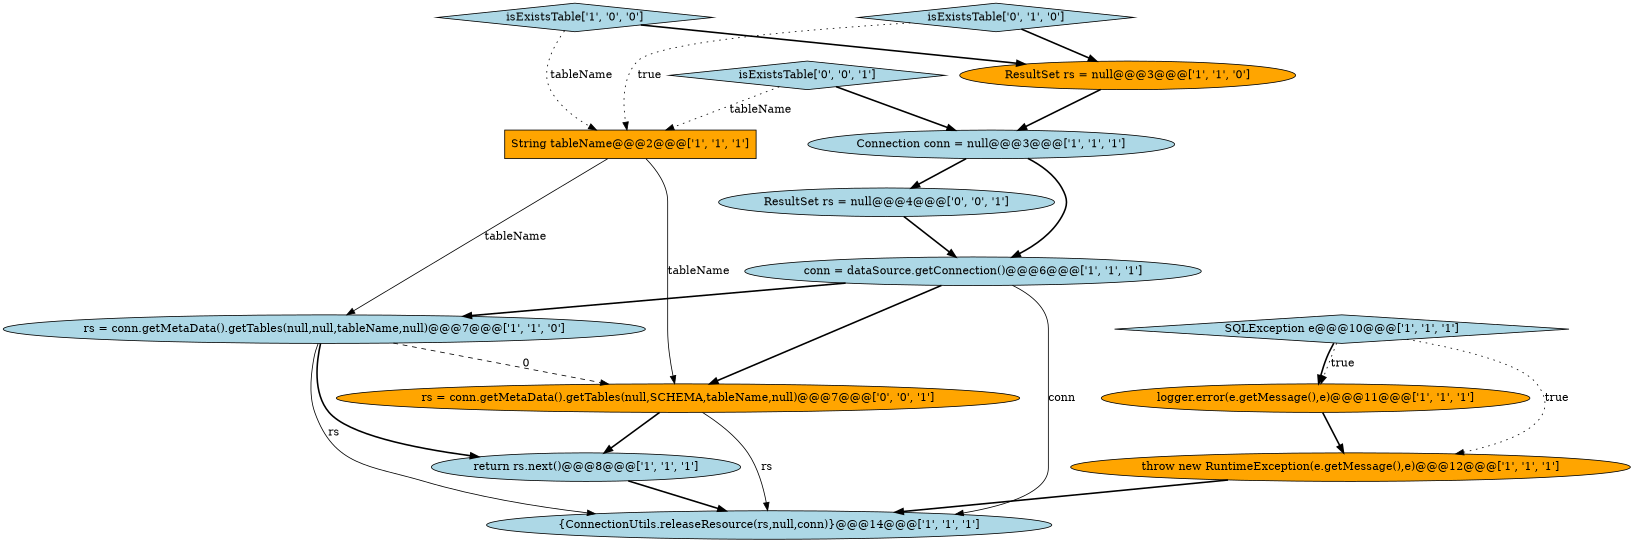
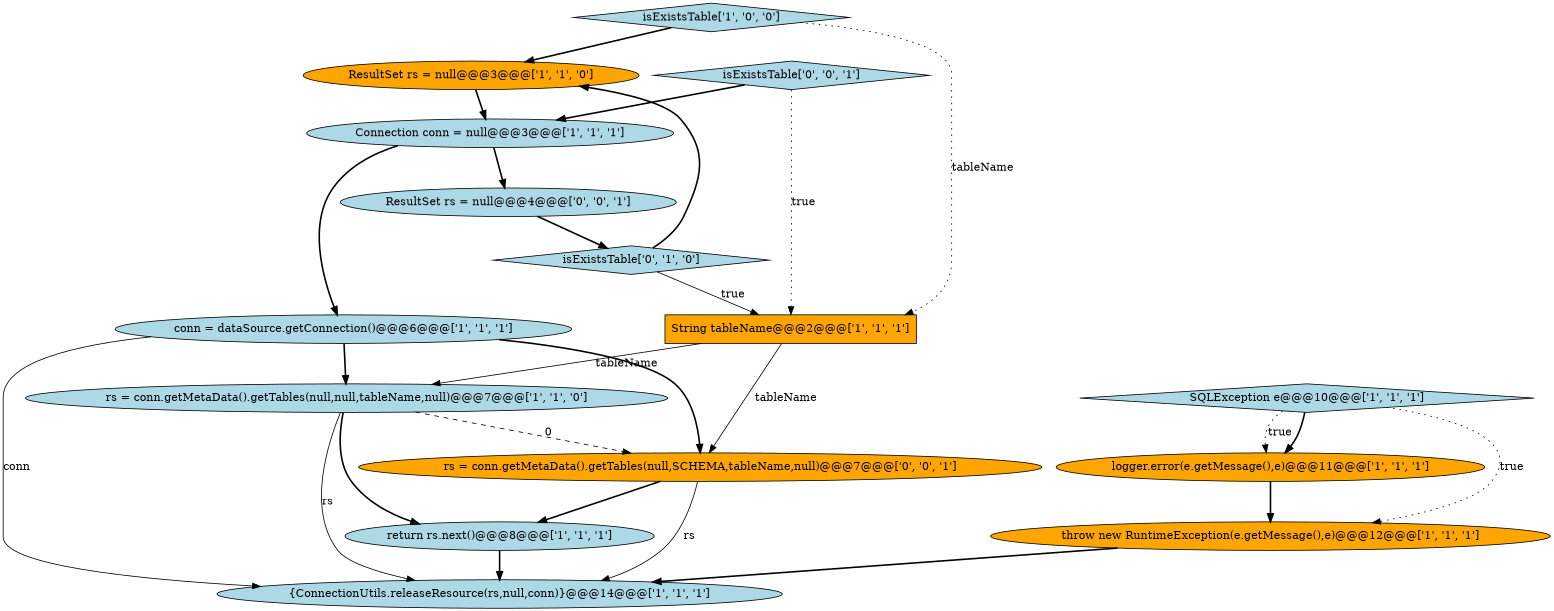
(723, 40) -> (704, 292)
(761, 110) -> (804, 202)
(927, 234) -> (569, 231)
